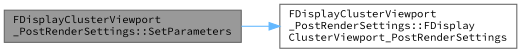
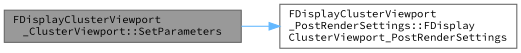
(123, 26) -> (123, 26)
